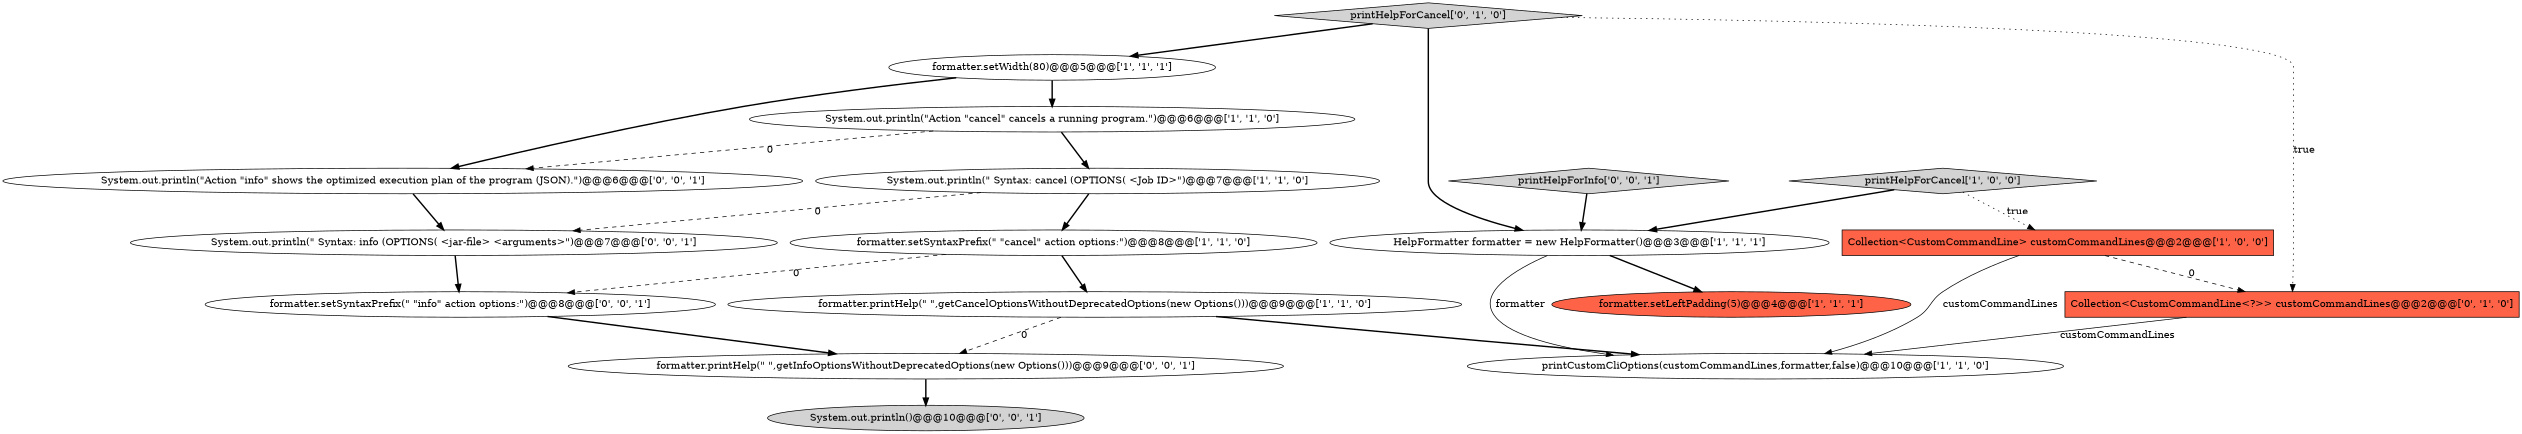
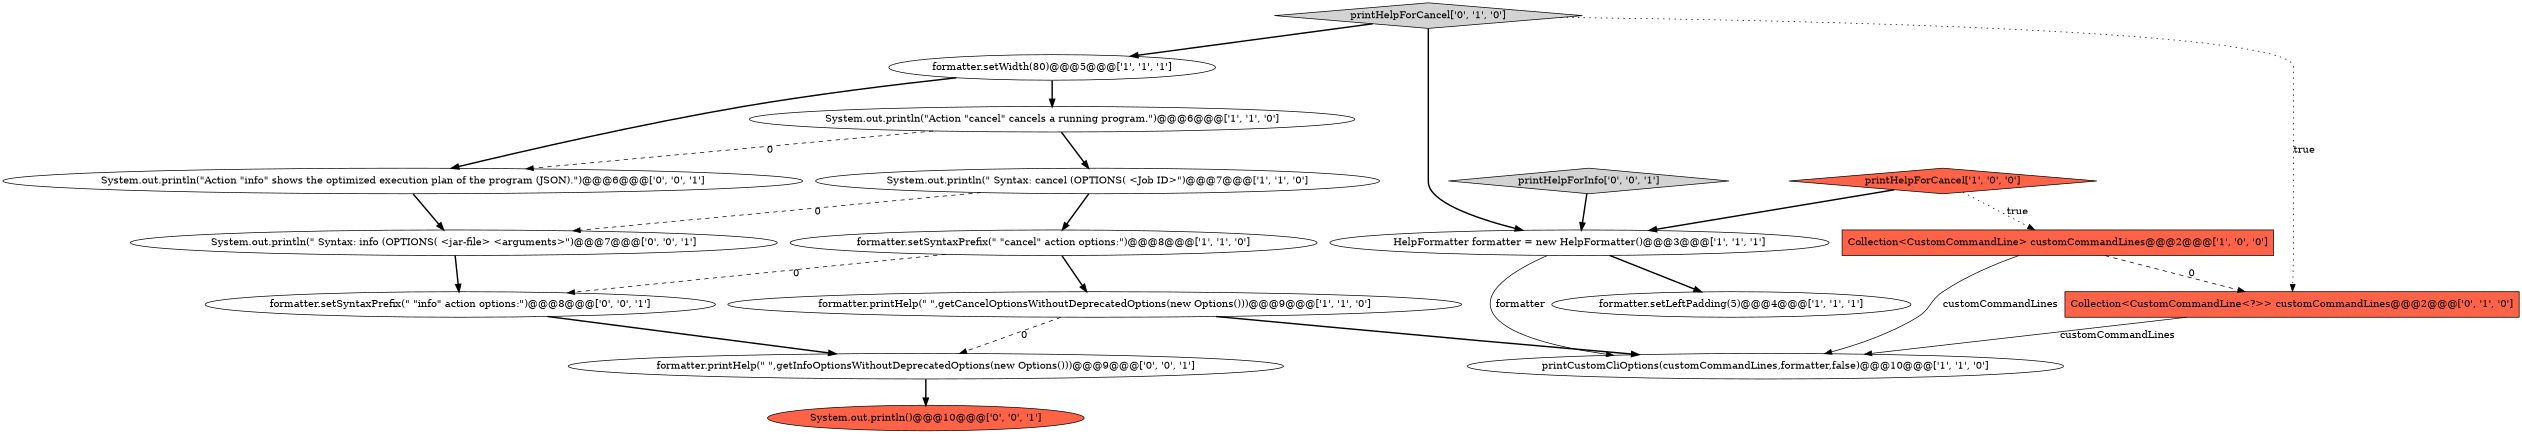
(1943, 181) -> (1943, 181)
(1731, 304) -> (1731, 304)
(926, 418) -> (926, 418)
